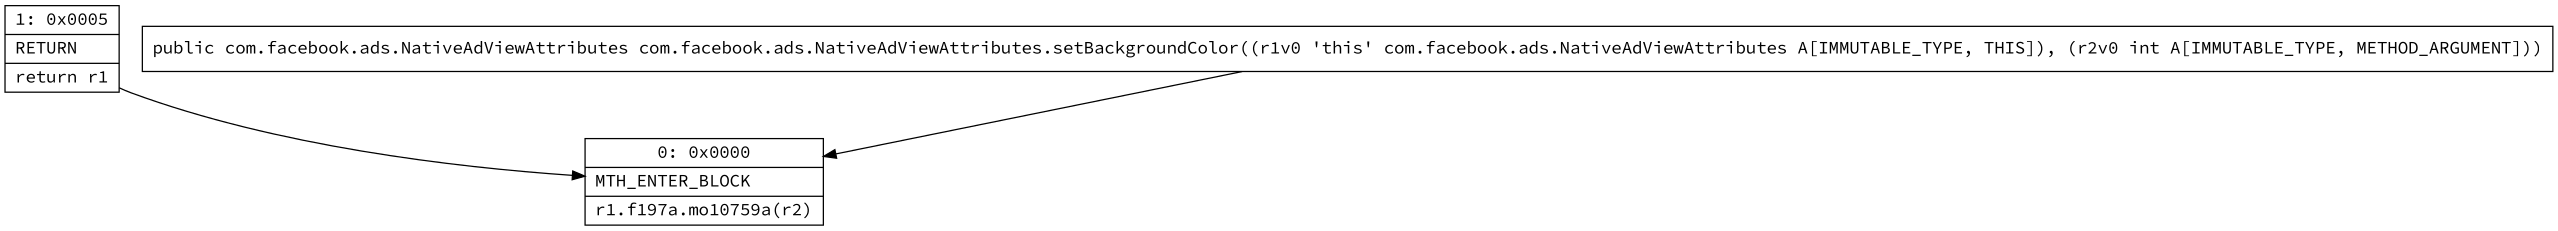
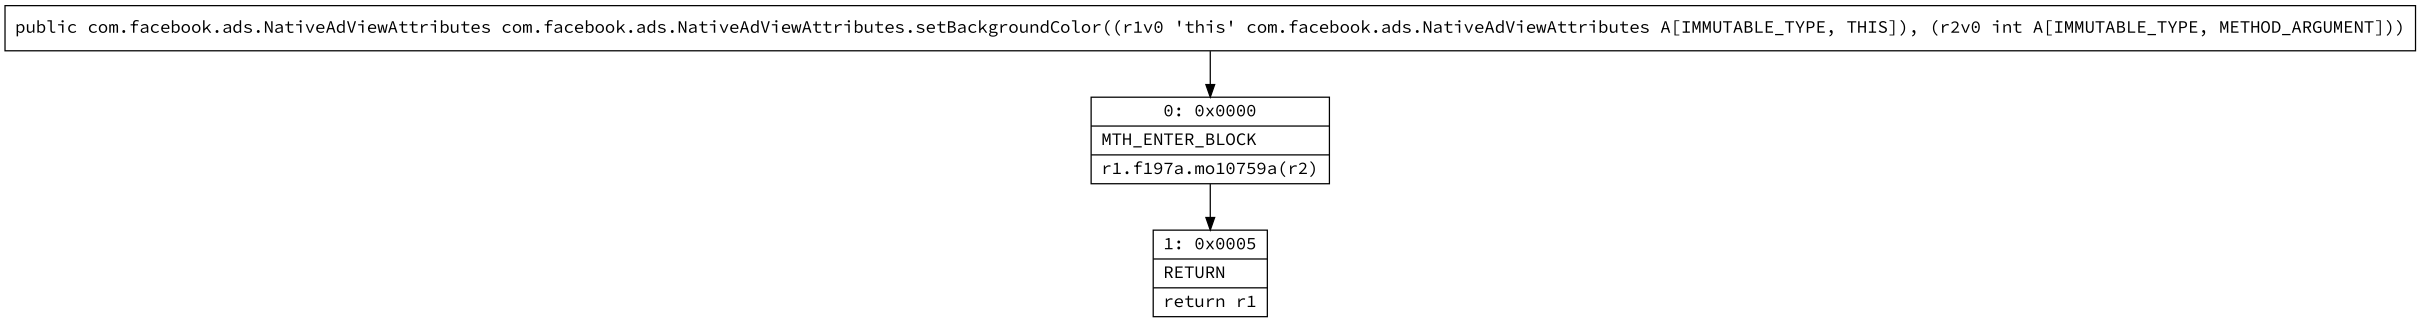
(342, 148) -> (1210, 201)
